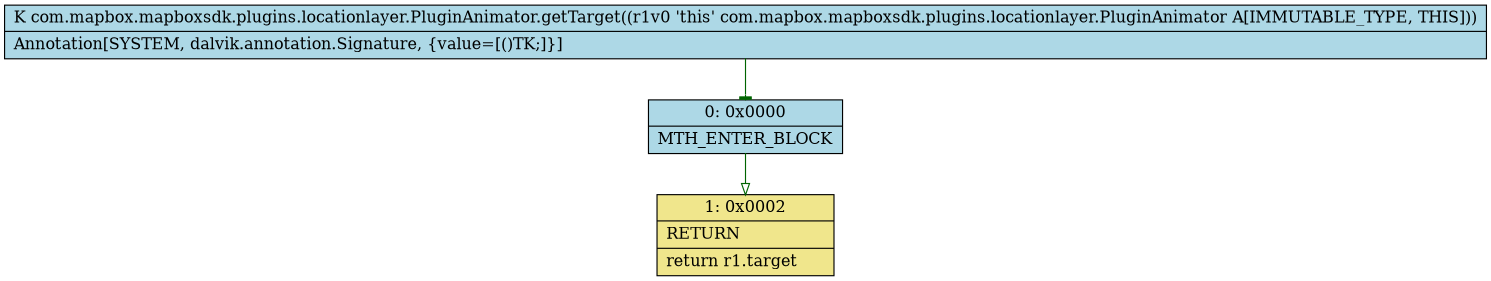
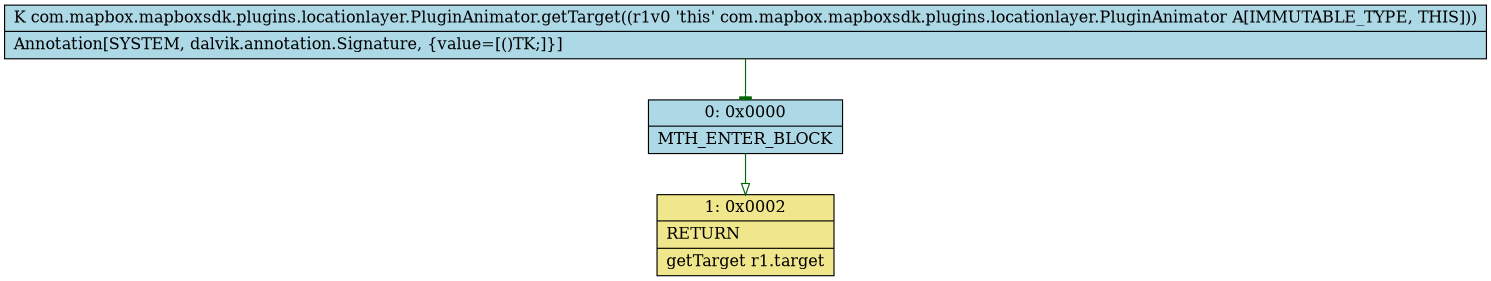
(732, 261) -> (746, 261)
